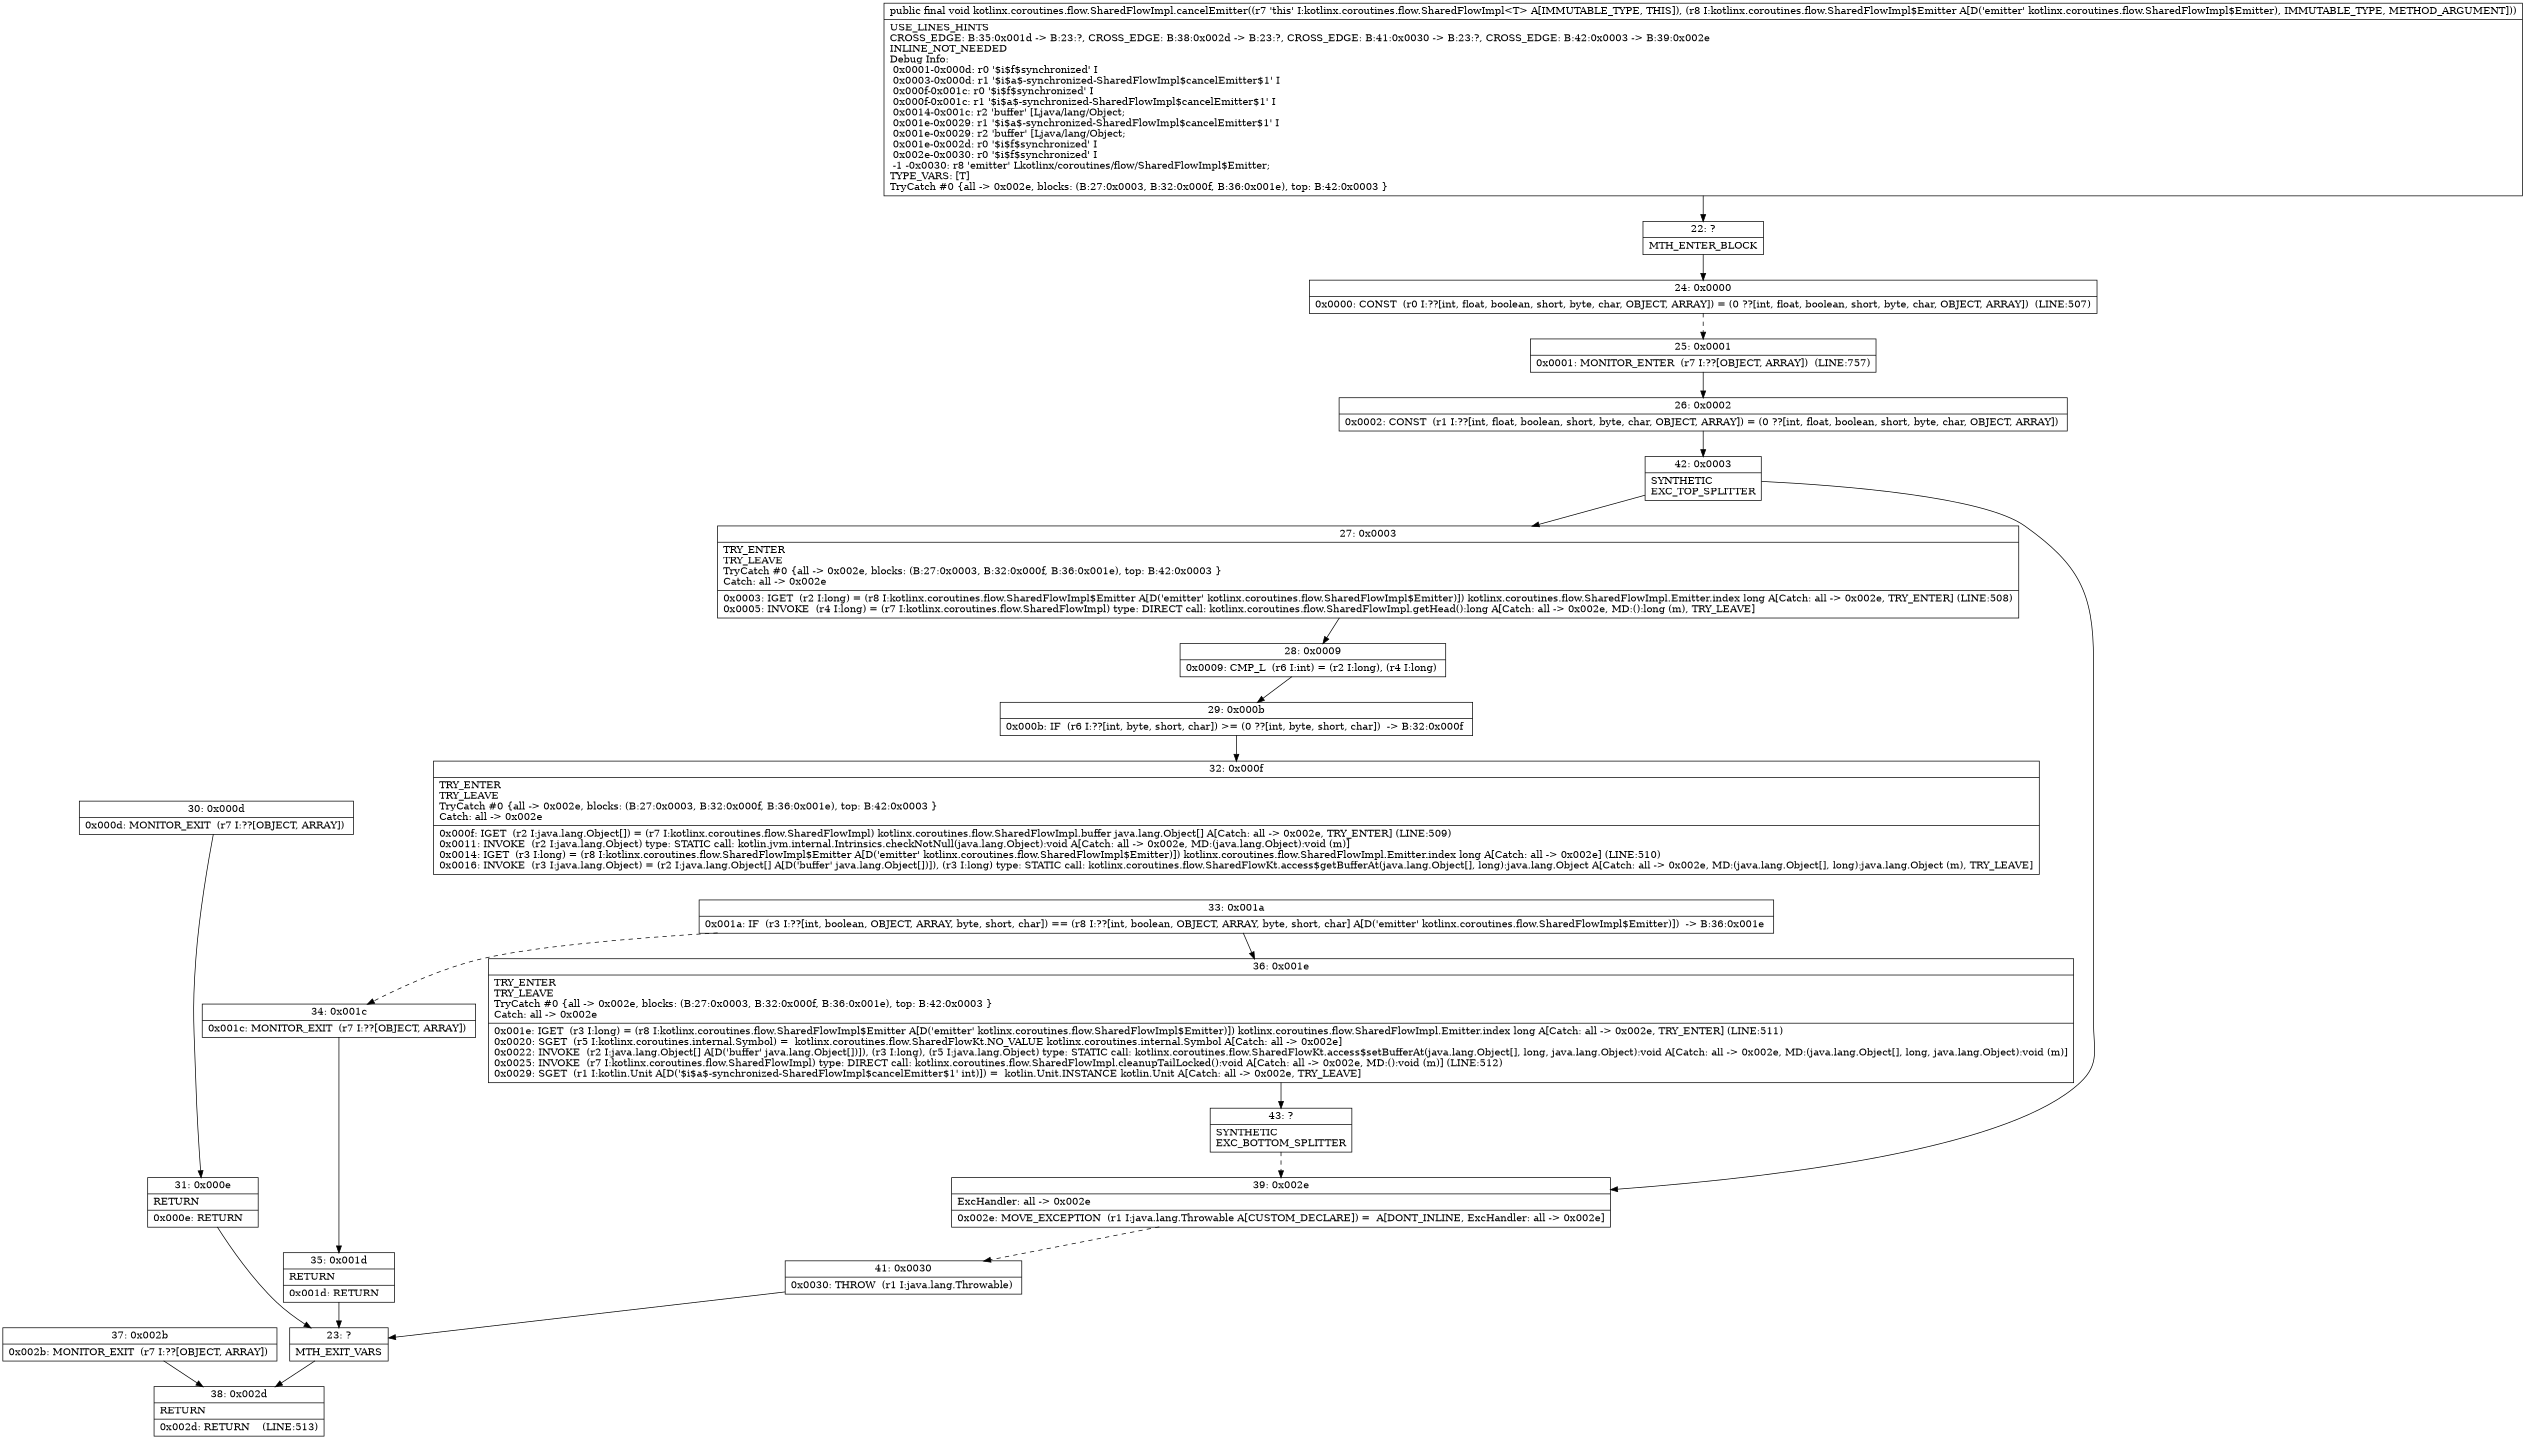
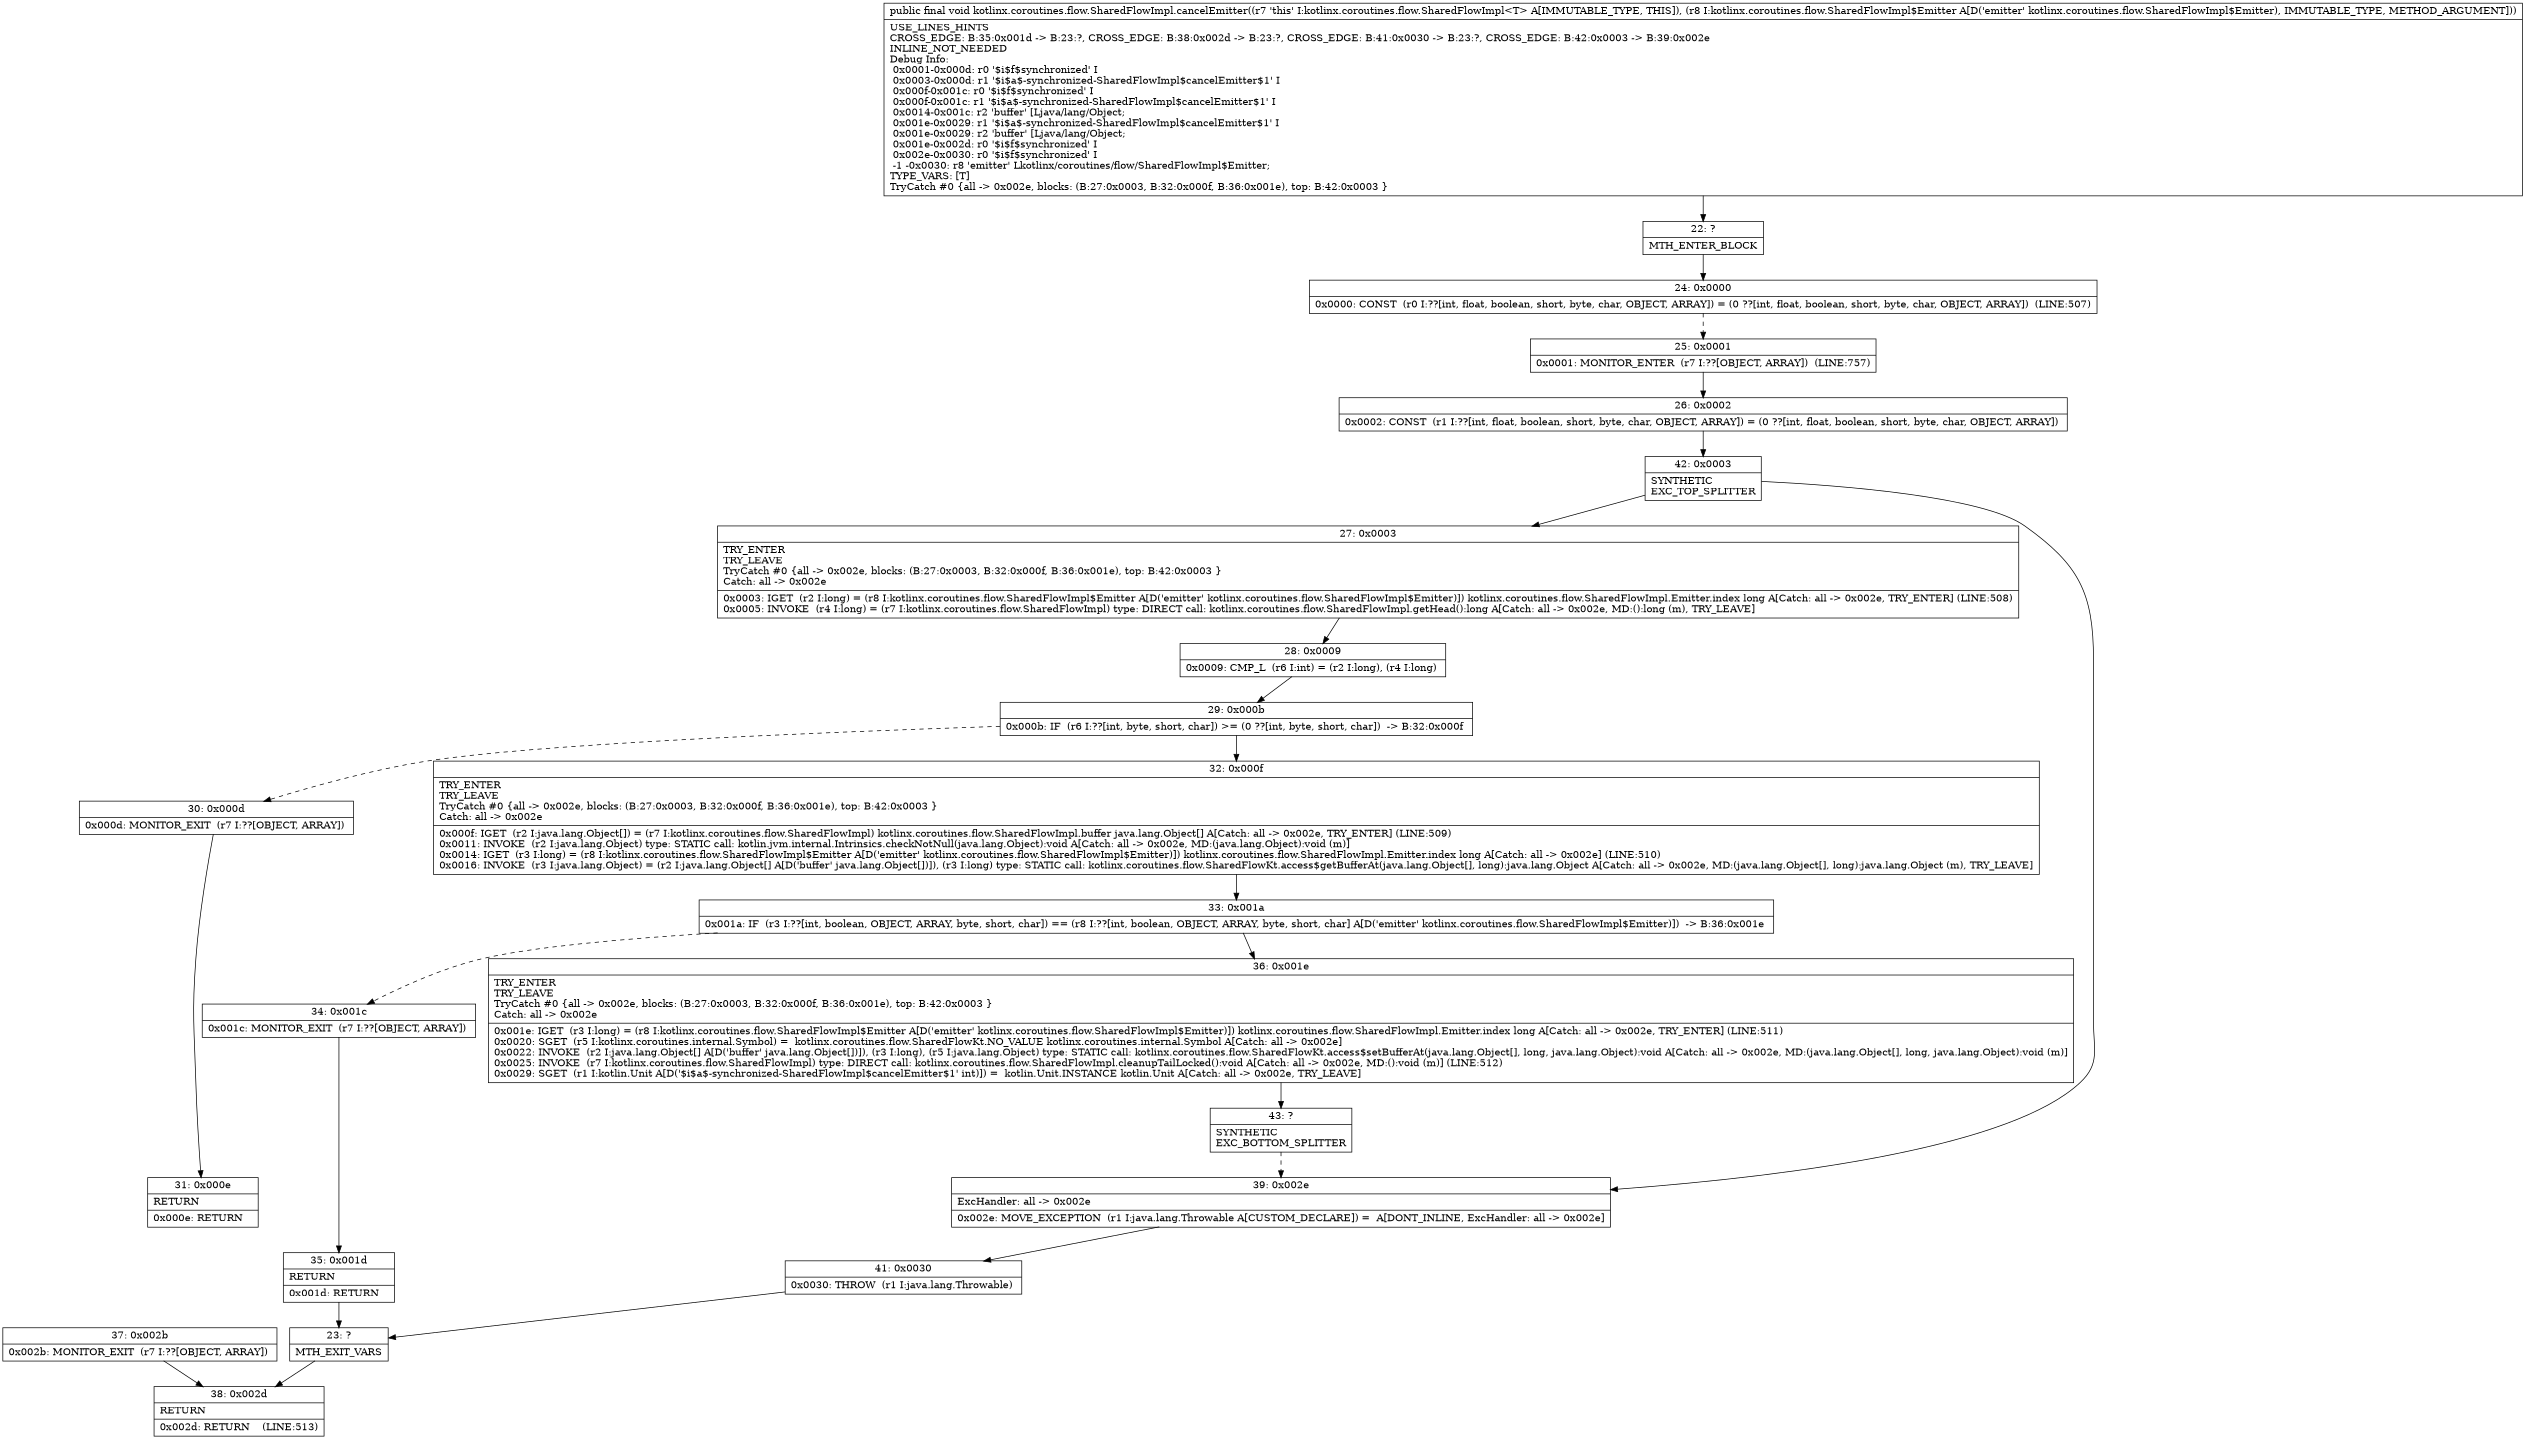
none -> (633, 743)
none -> (1236, 884)
(1075, 1243) -> (1075, 1243)
(256, 1280) -> none
